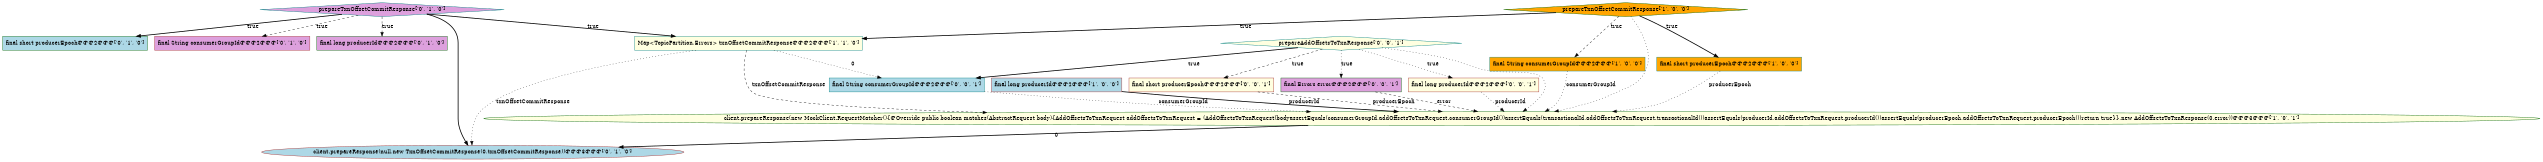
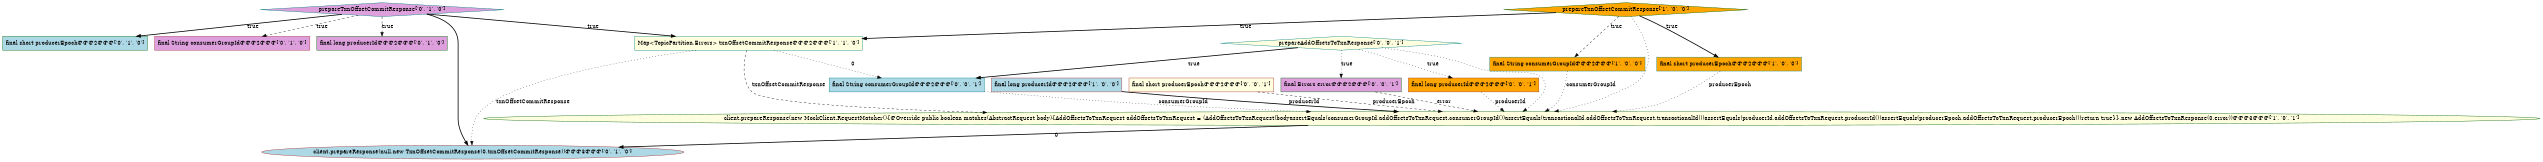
(1275, 63) -> none
(1474, 85) -> (1474, 85)
